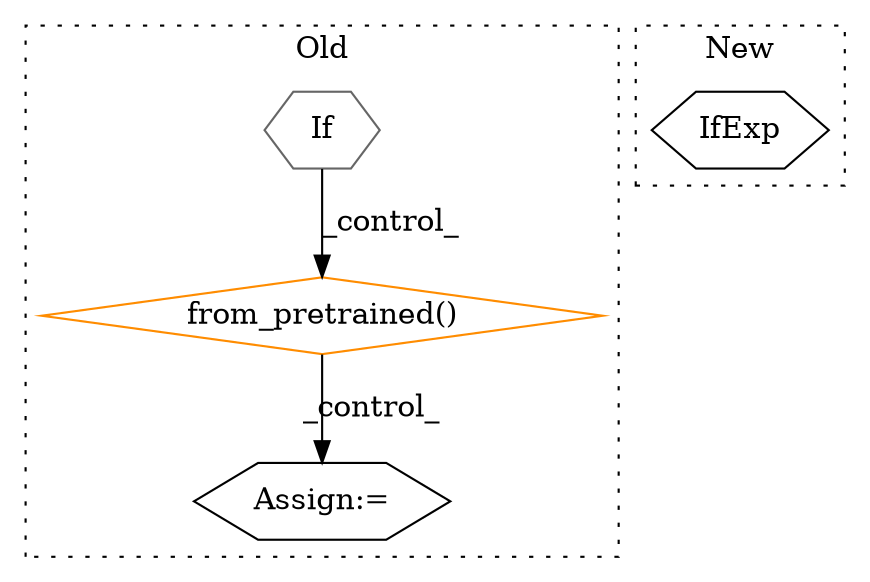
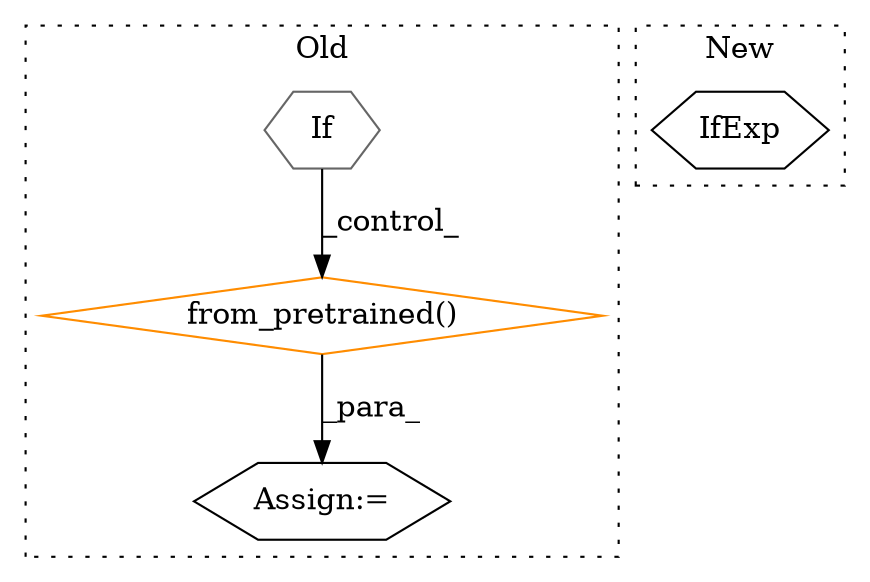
(371, 409) -> (371, 409)
